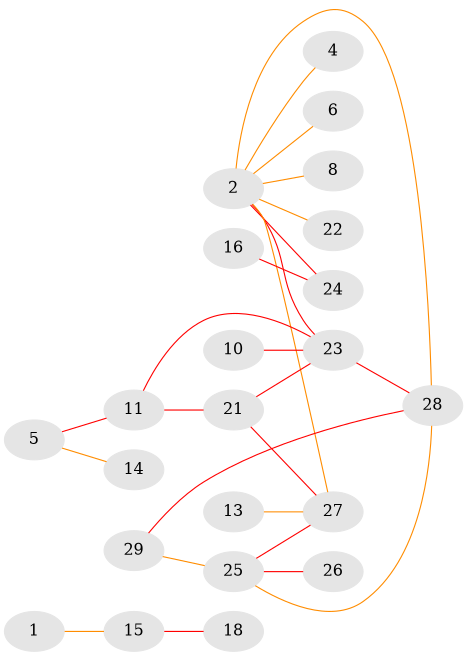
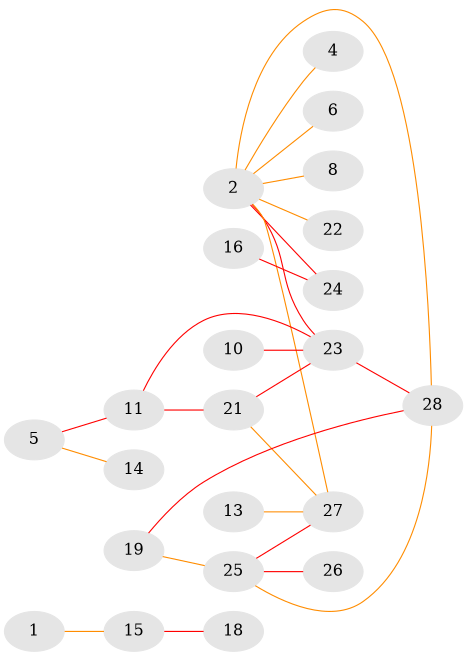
(284, 461) -> (284, 461)
(134, 551) -> (134, 551)
